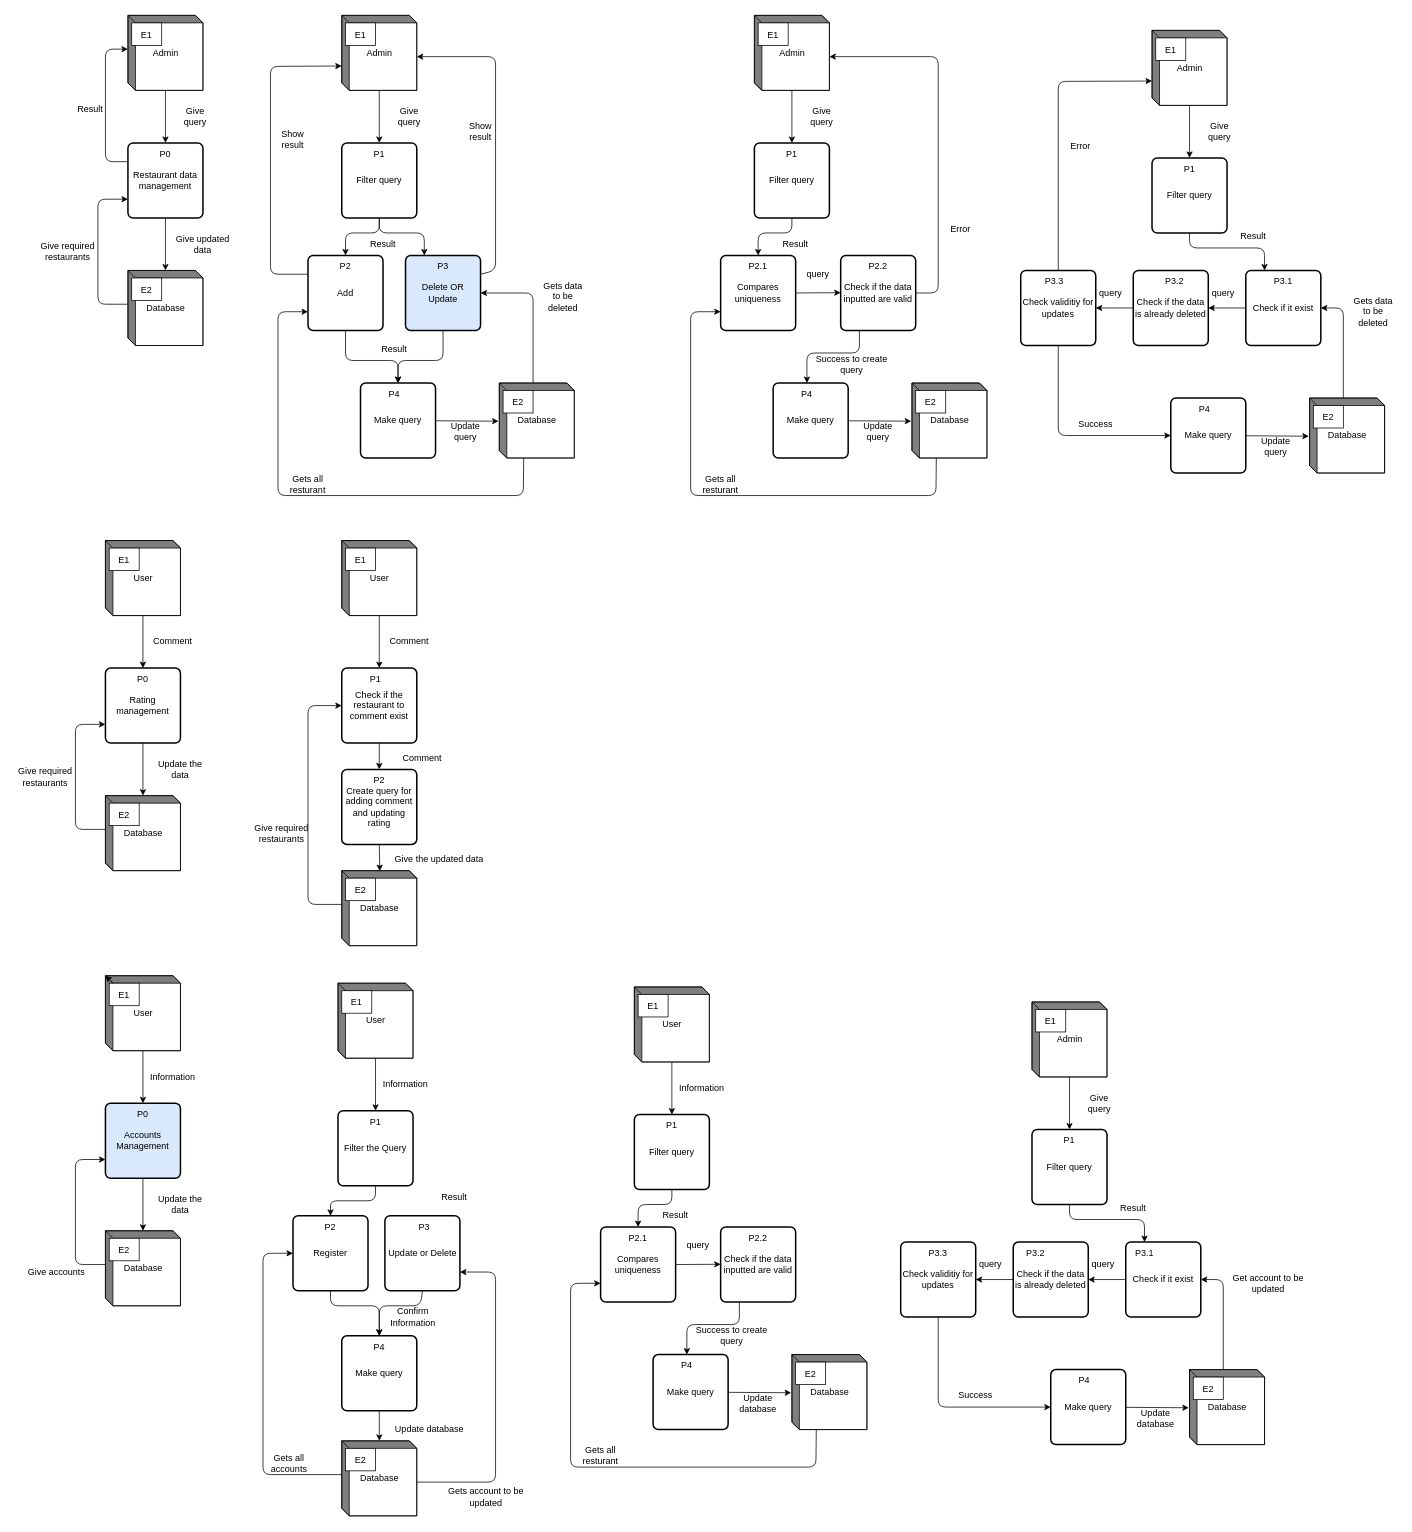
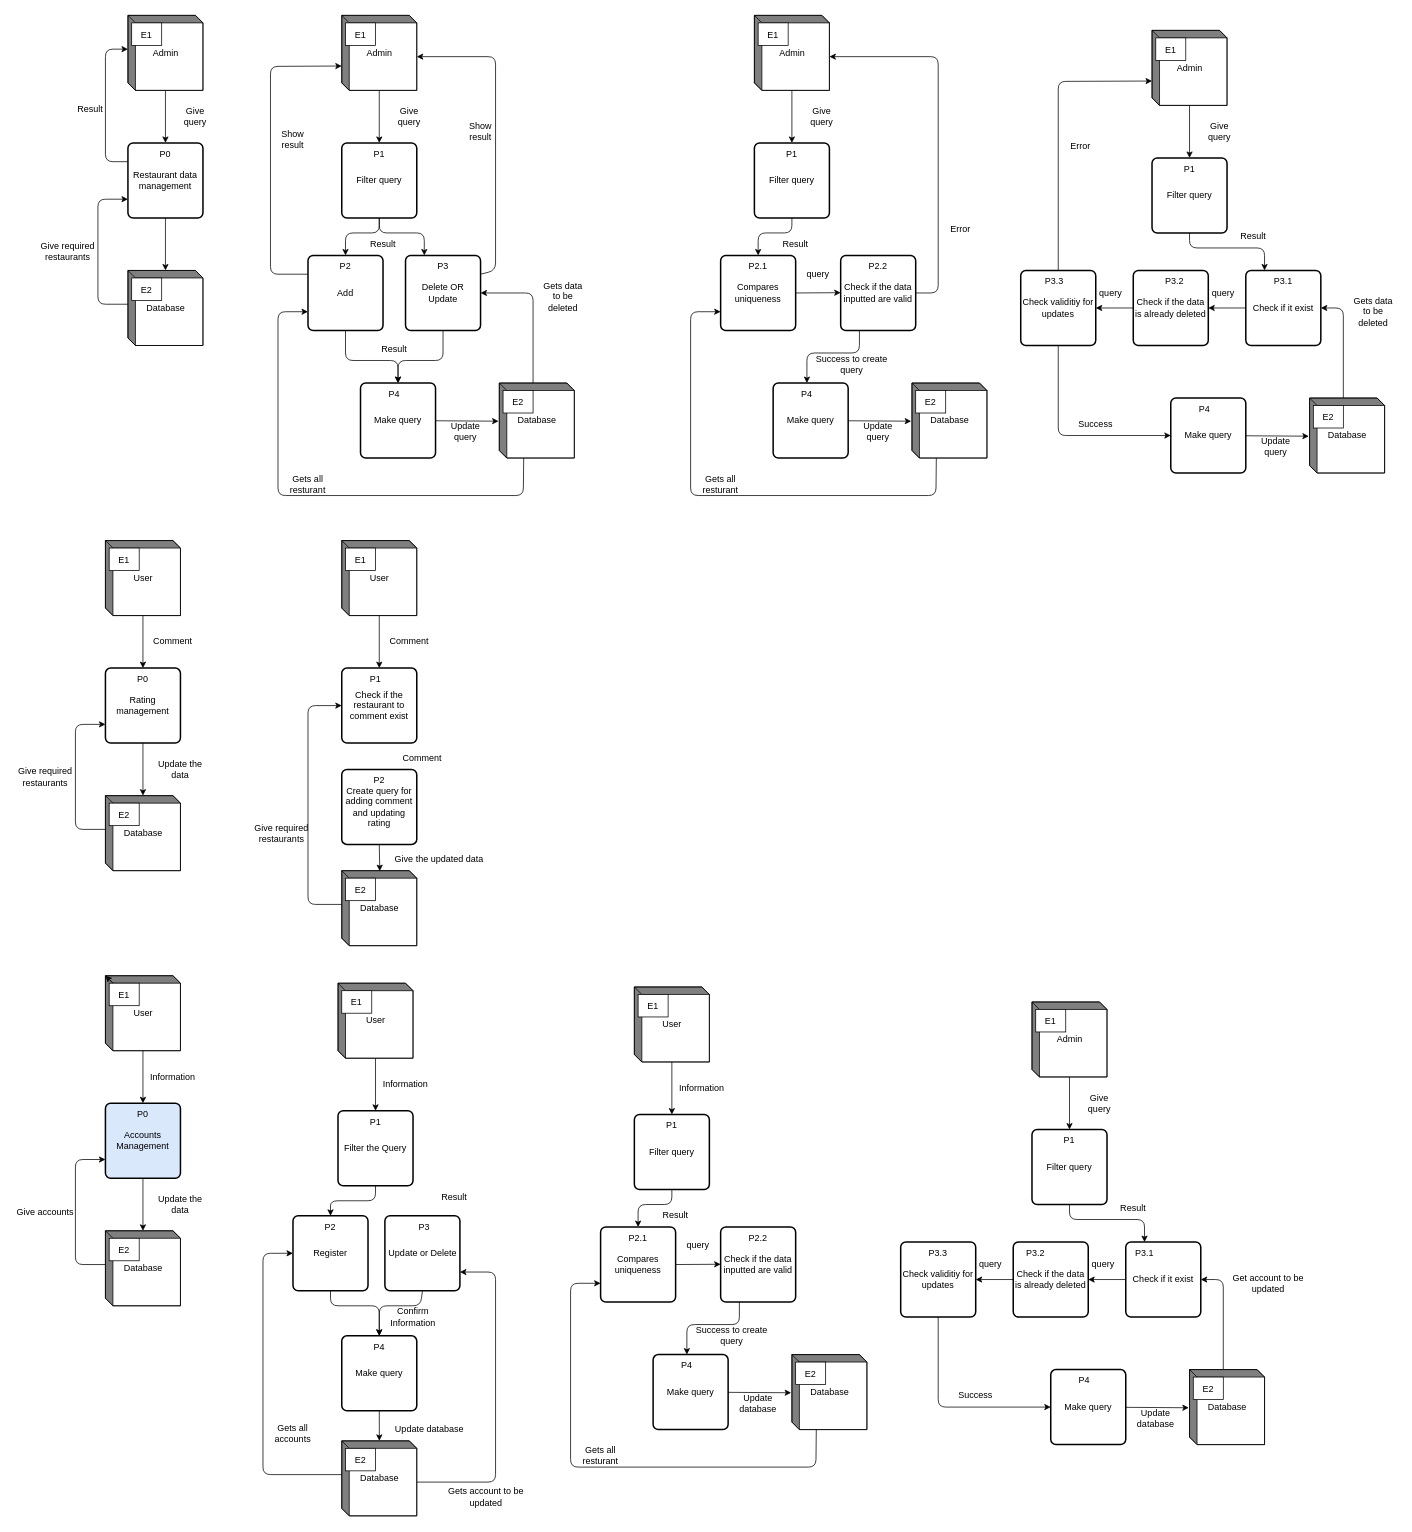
(203, 244) -> none
(443, 293) -> (443, 293)
(379, 753) -> none
(57, 1272) -> (45, 1212)
(289, 1463) -> (293, 1433)
